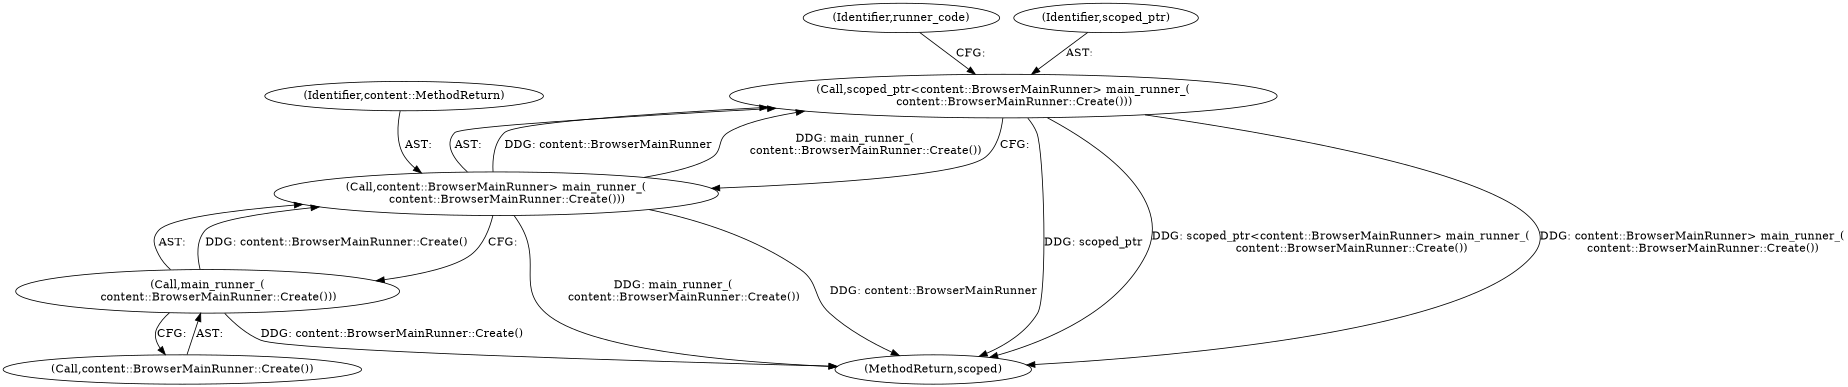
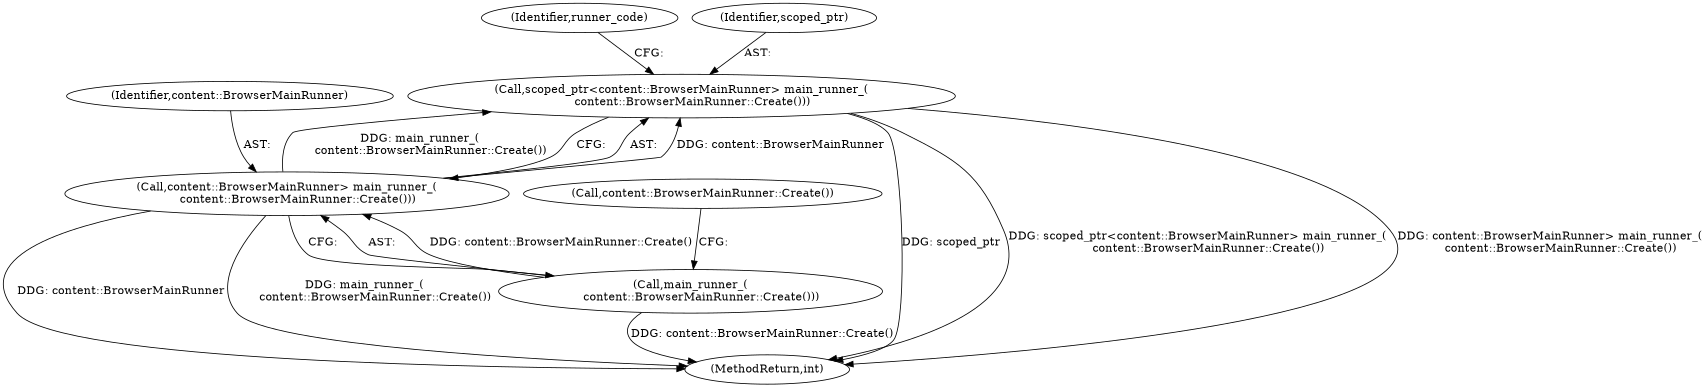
(404, 96) -> (230, 96)
(157, 329) -> none
(212, 334) -> (715, 243)
(933, 370) -> (767, 370)
